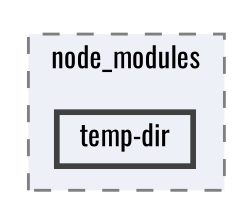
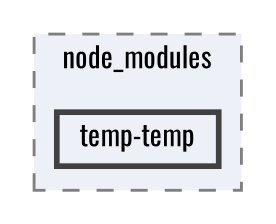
(125, 139) -> (138, 139)
